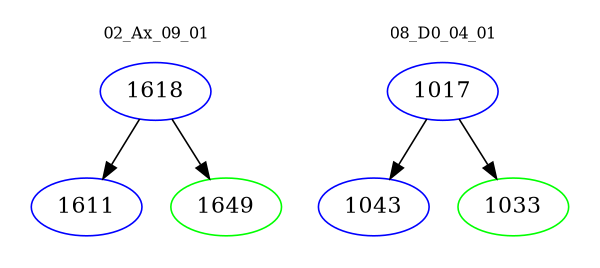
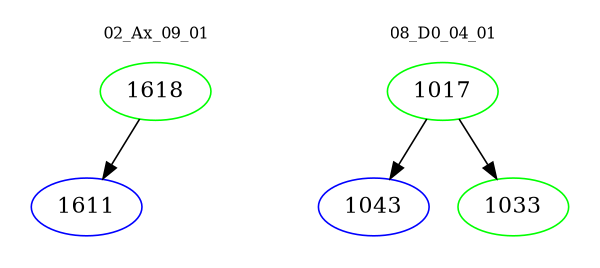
(156, 91) -> (156, 91)
(443, 91) -> (443, 91)
(226, 207) -> none
